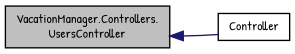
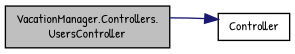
(201, 35) -> (187, 18)
